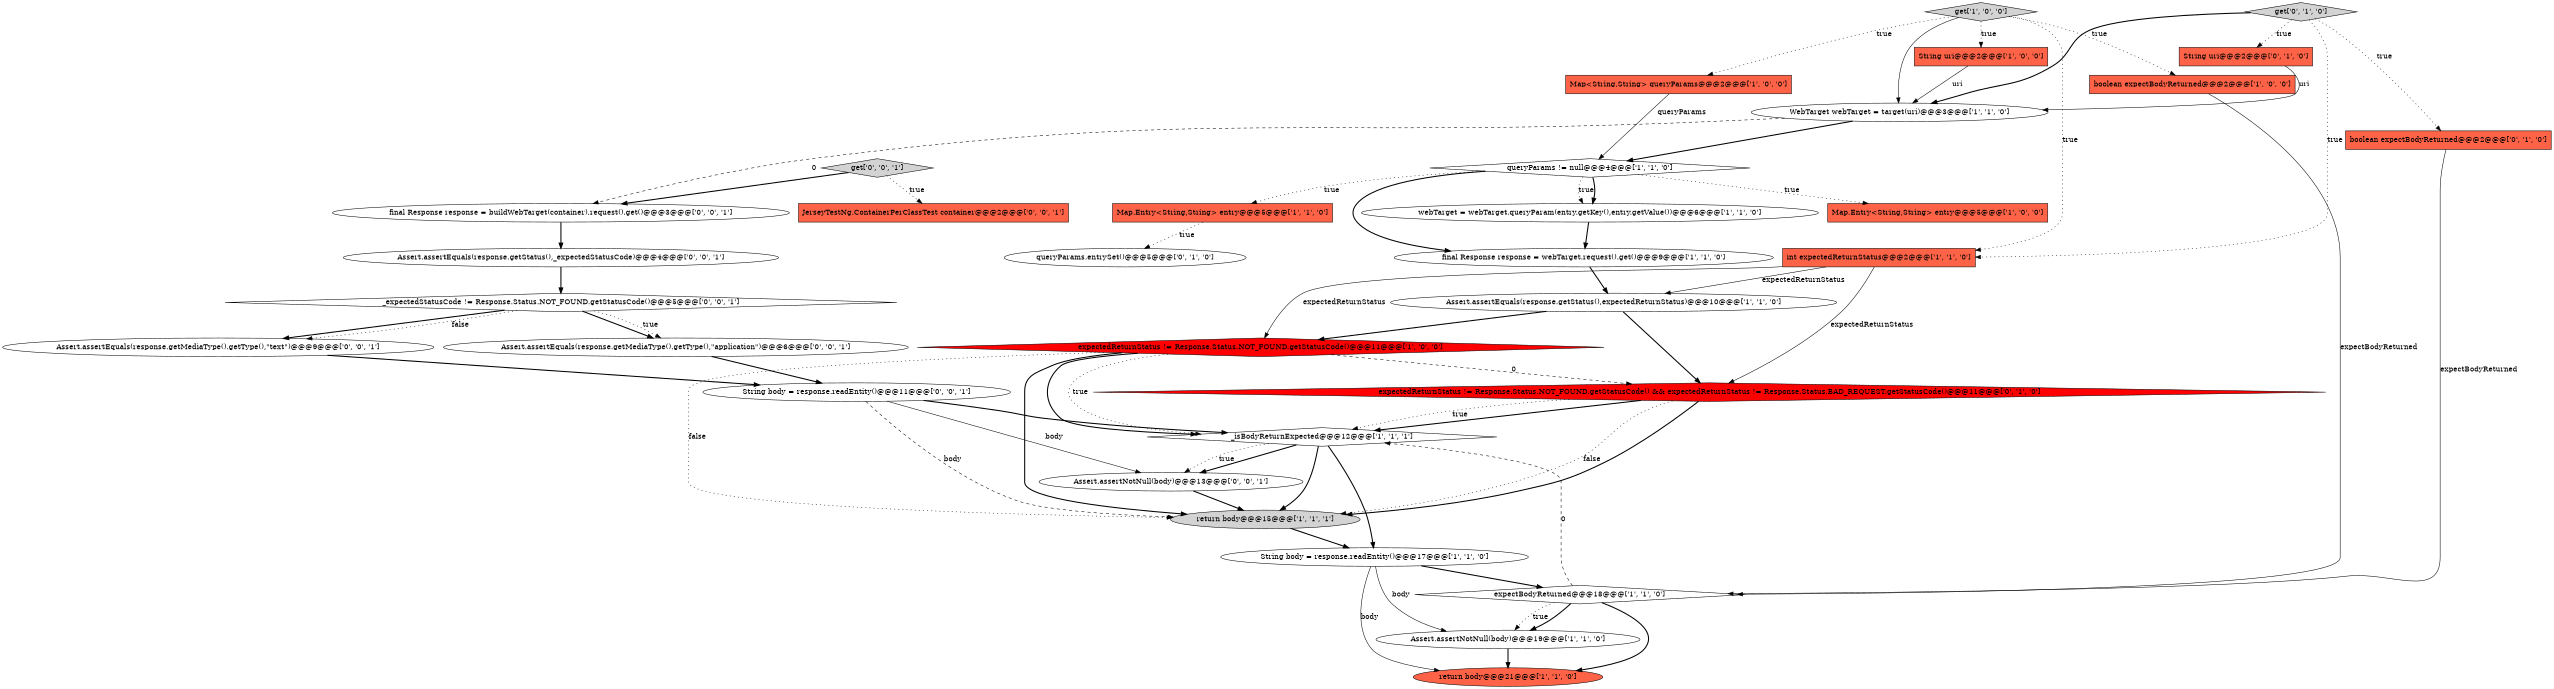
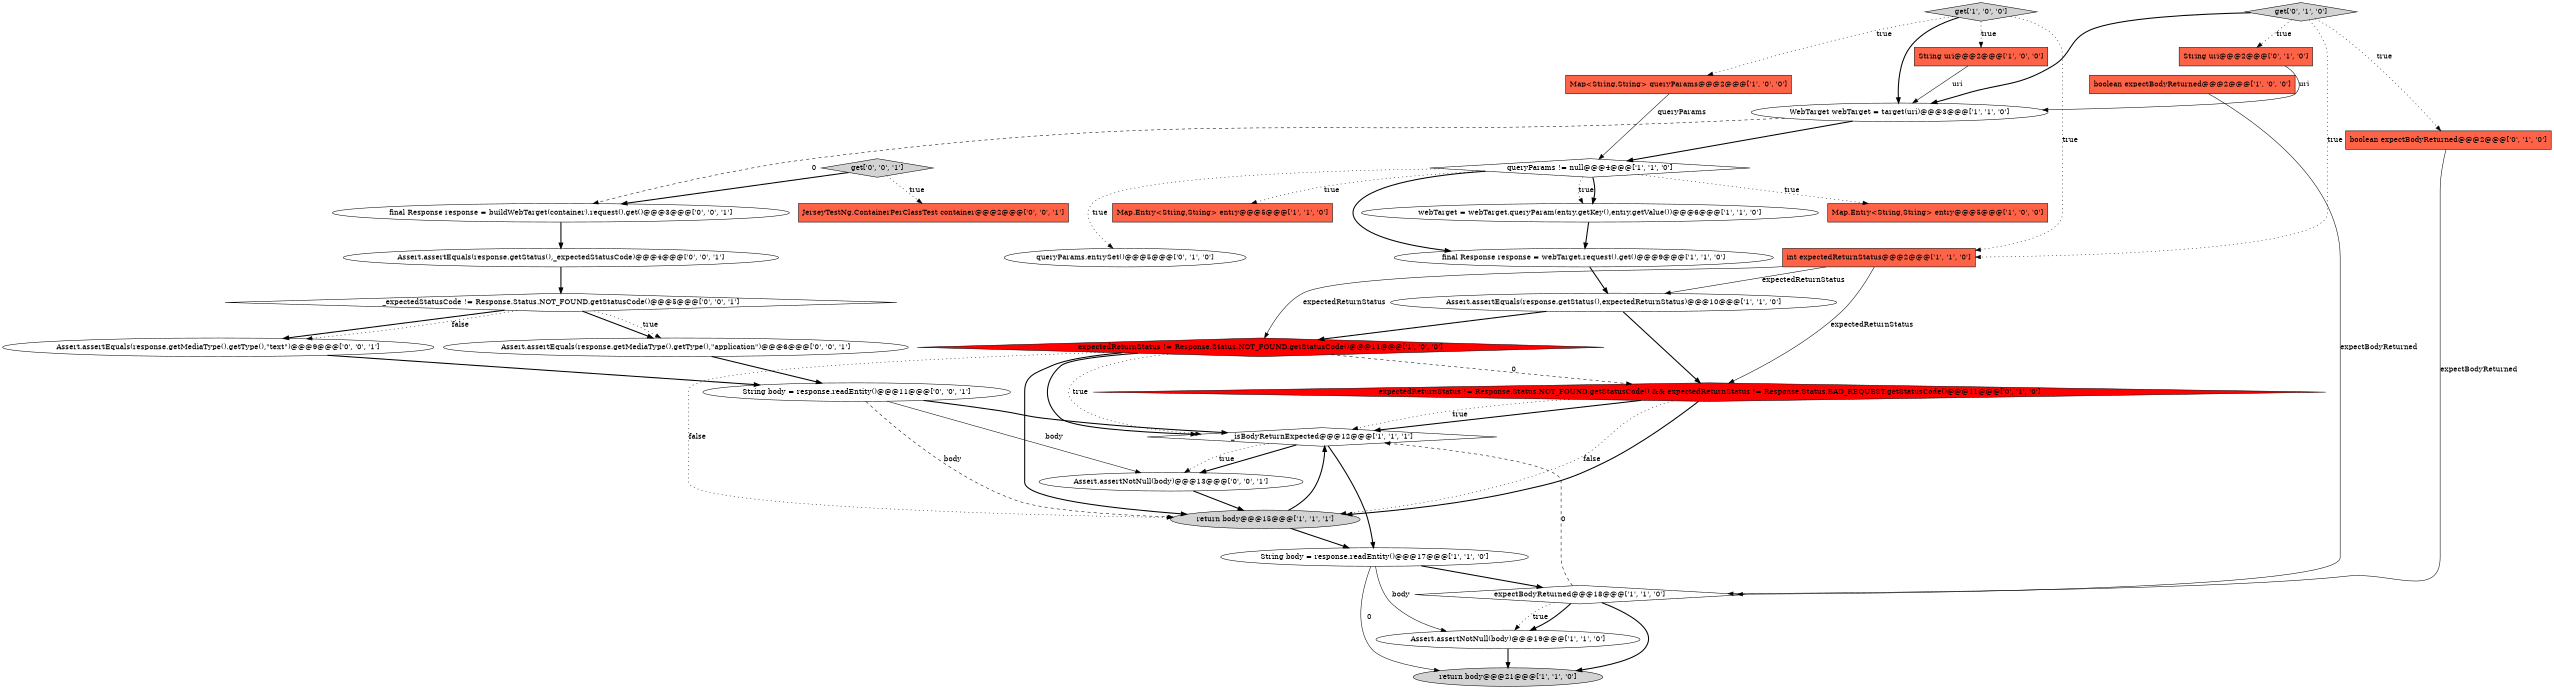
(2092, 38) -> none
(1912, 45) -> (1912, 45)
(1176, 234) -> (1241, 176)
(1309, 481) -> (1315, 486)
(1370, 617) -> (1370, 617)
(1508, 677) -> (1508, 677)
